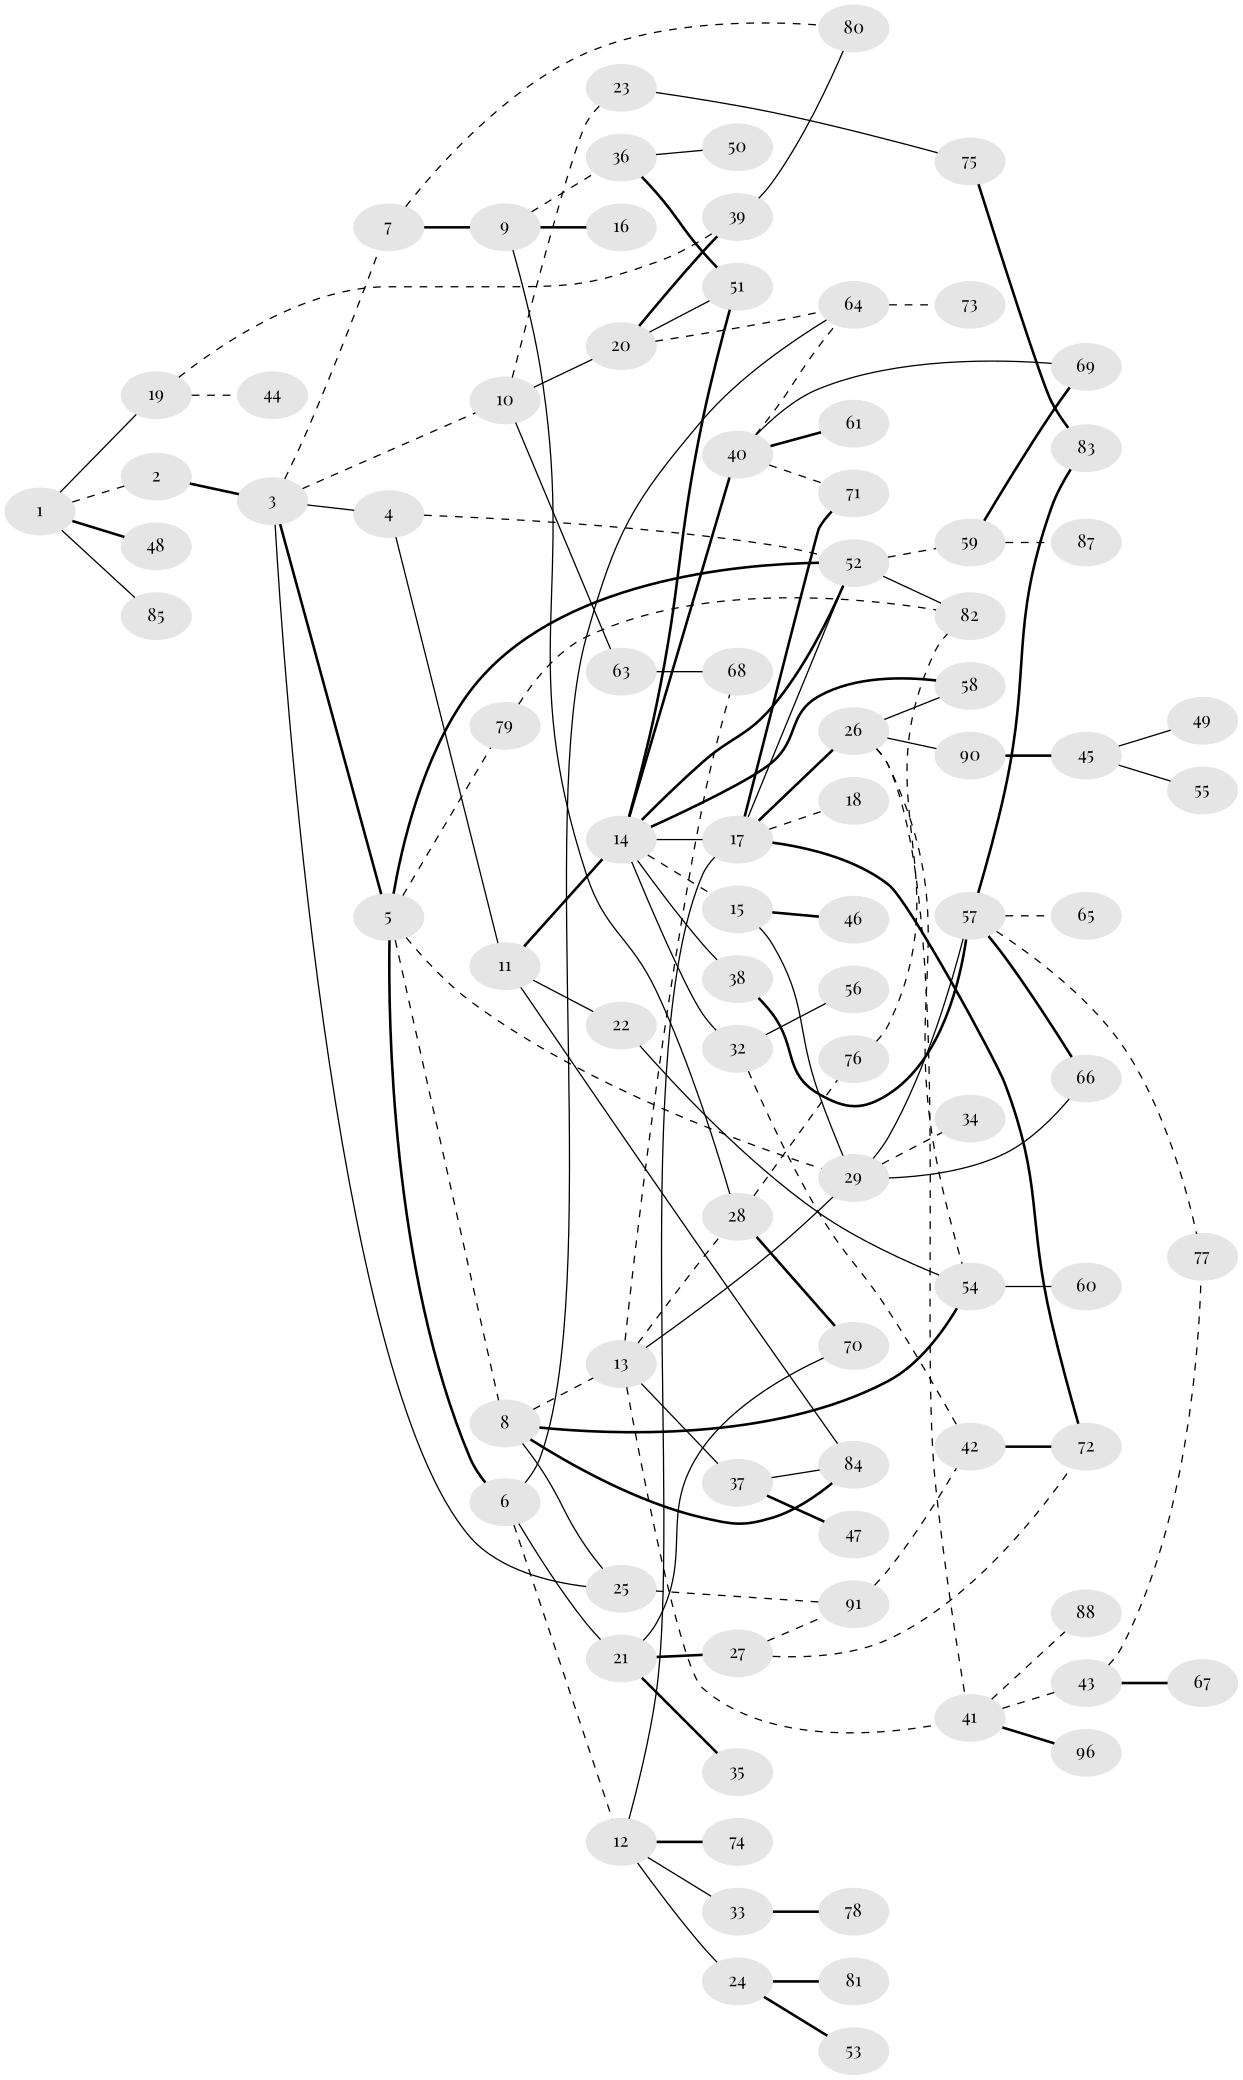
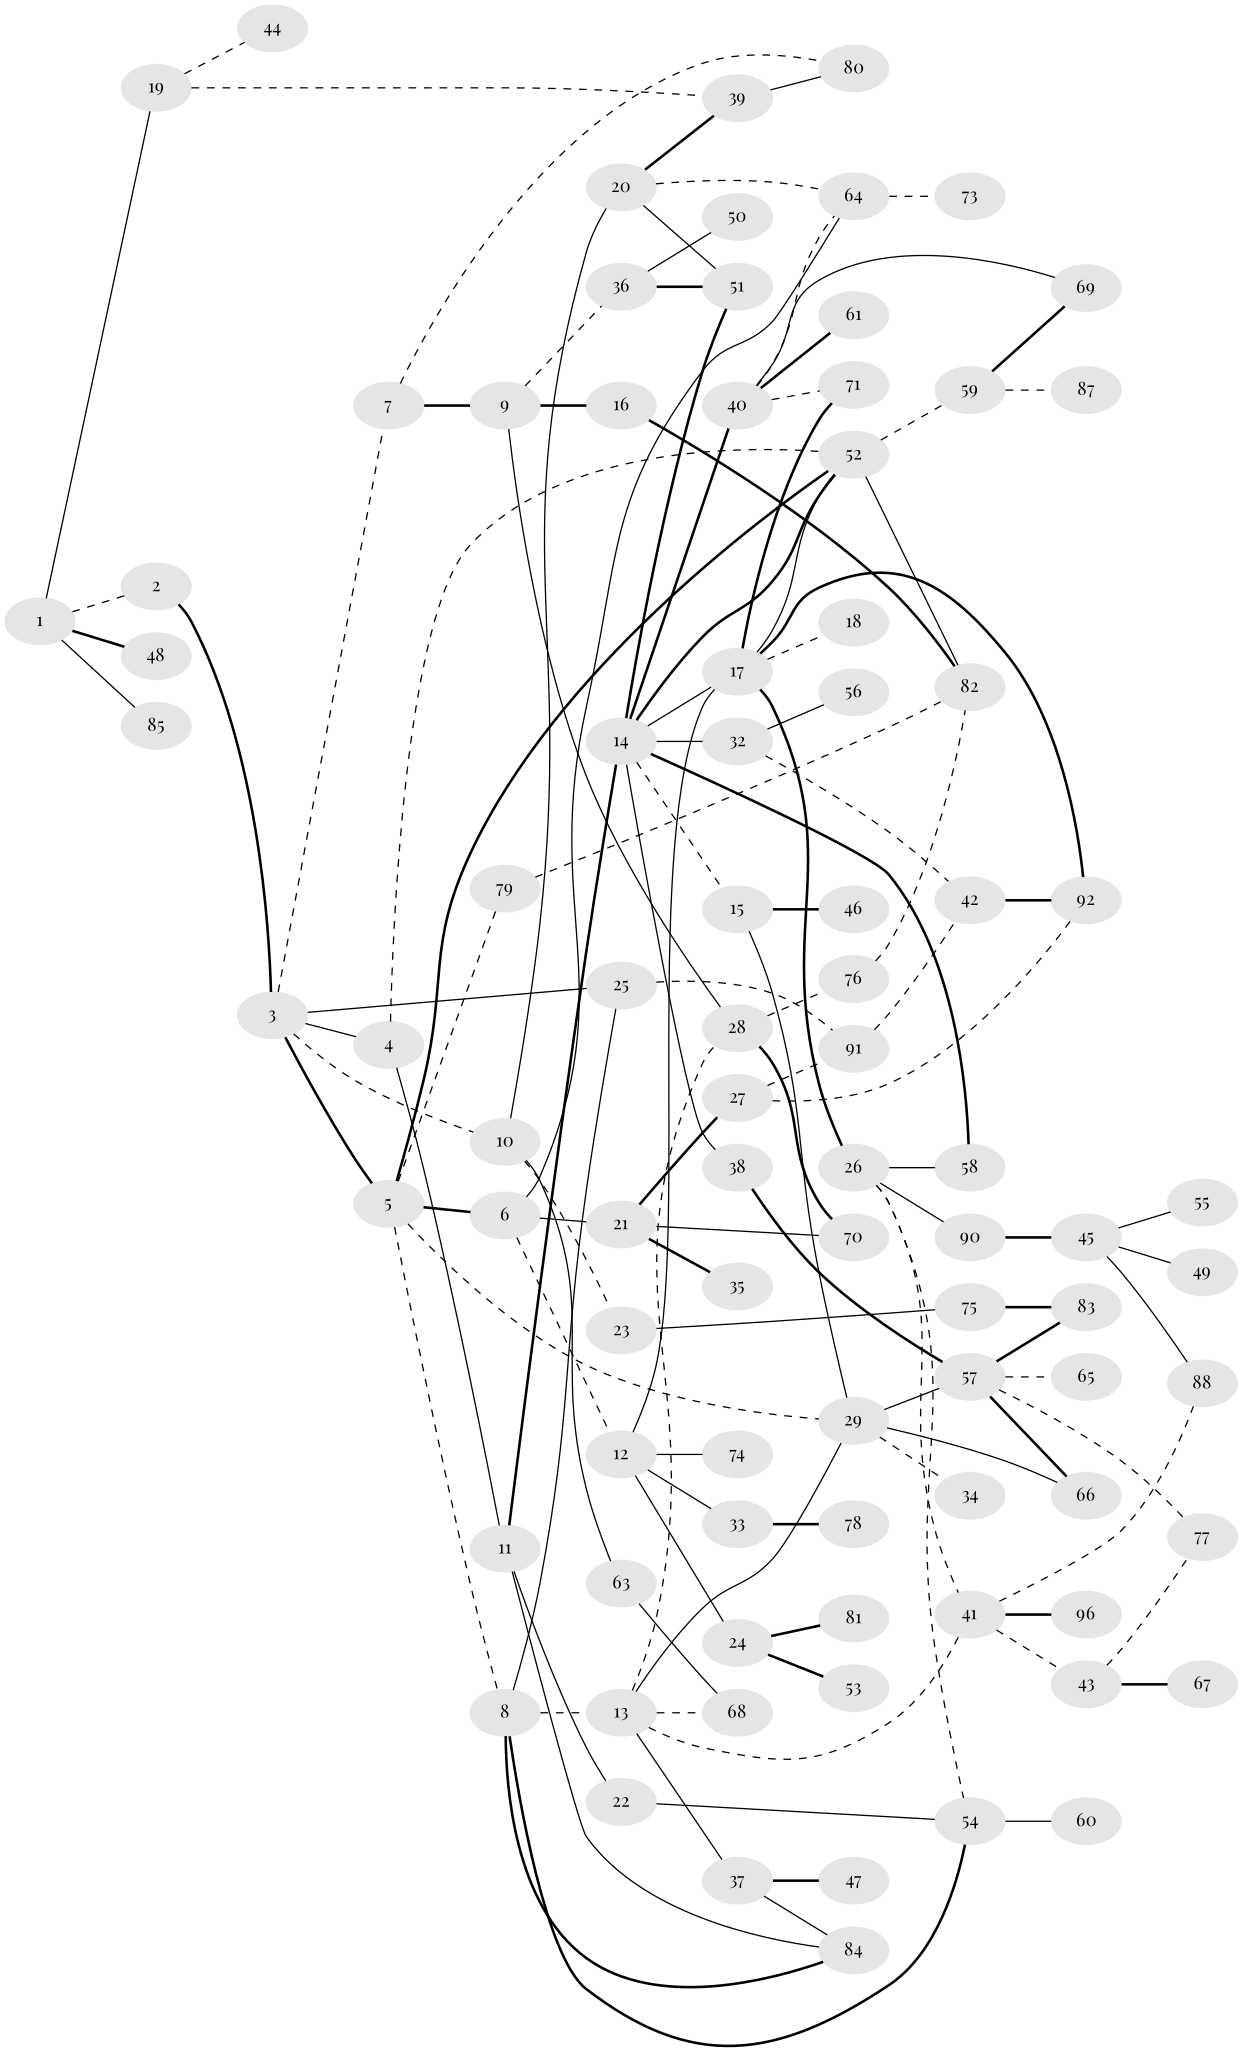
none -> (815, 527)
none -> (1149, 1308)
(1086, 1447) -> (1086, 900)
(680, 1842) -> (680, 1454)
